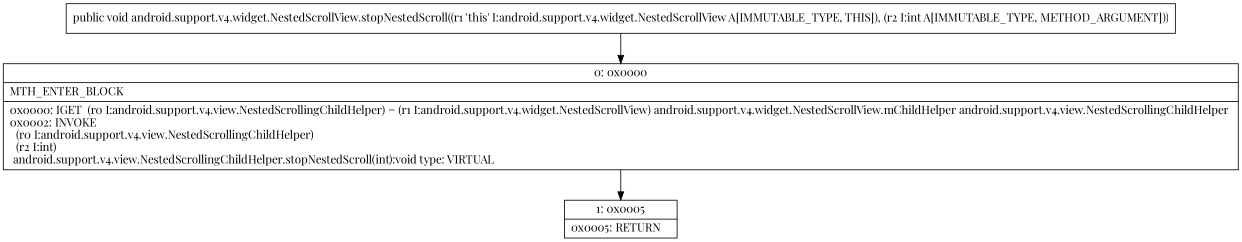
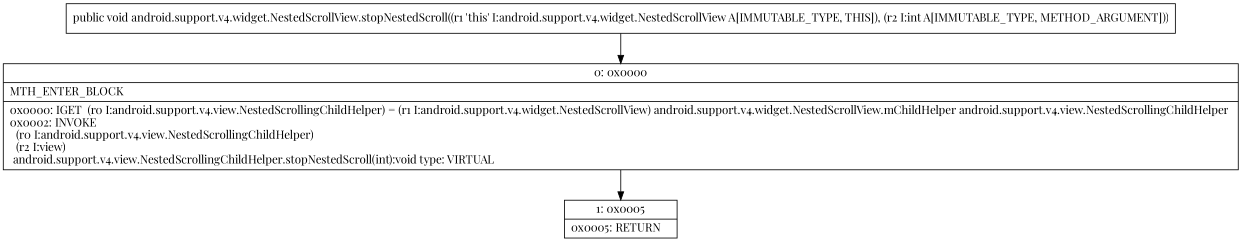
(33, 148) -> (38, 148)
